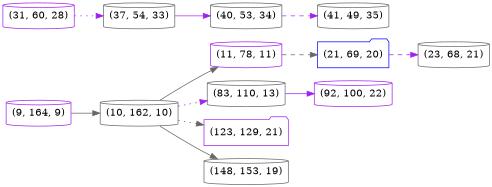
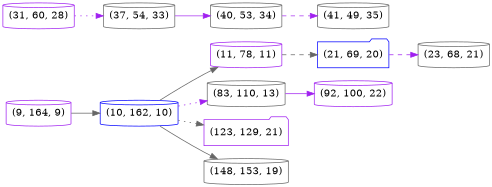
(139, 113) -> (139, 113)
